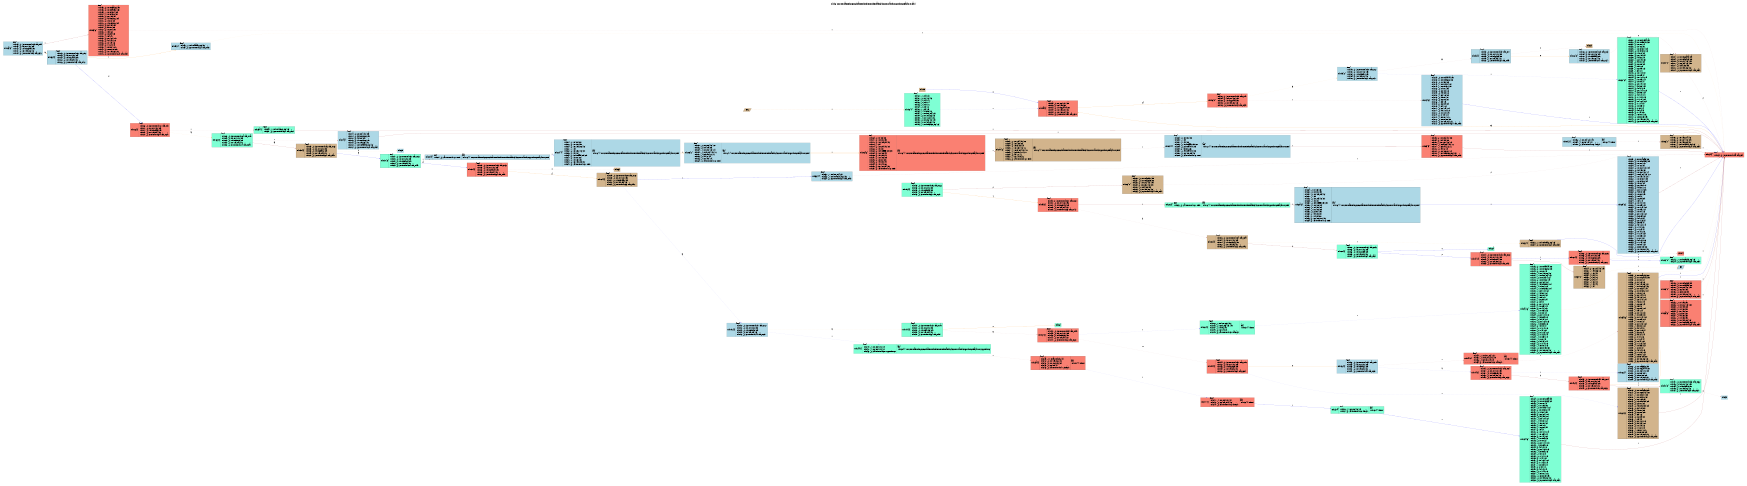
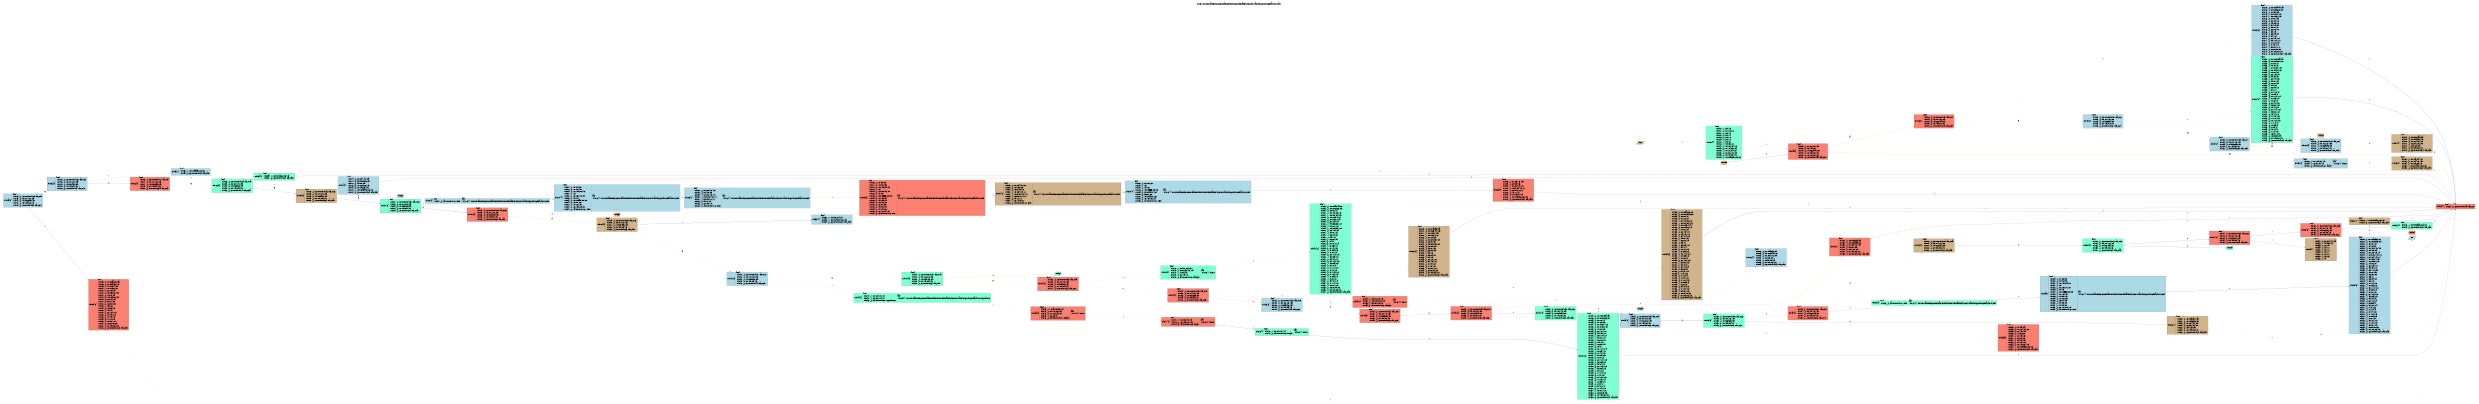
none -> (1640, 321)
